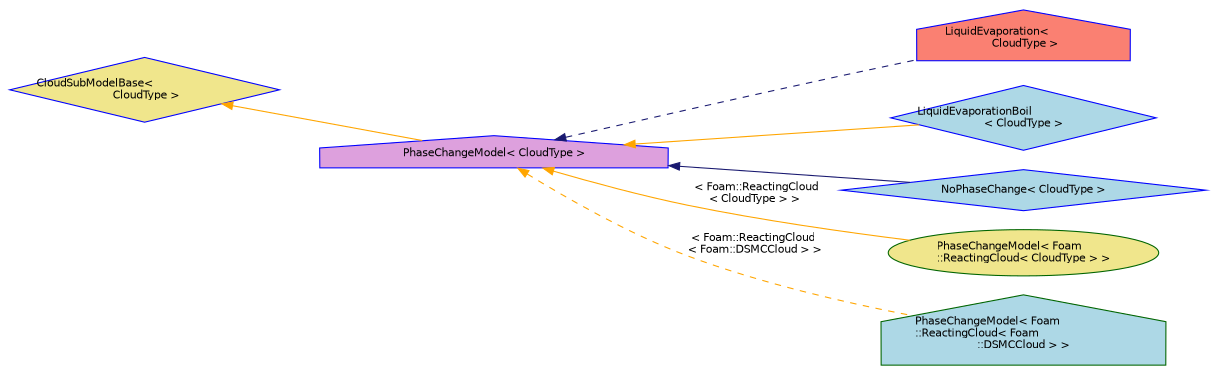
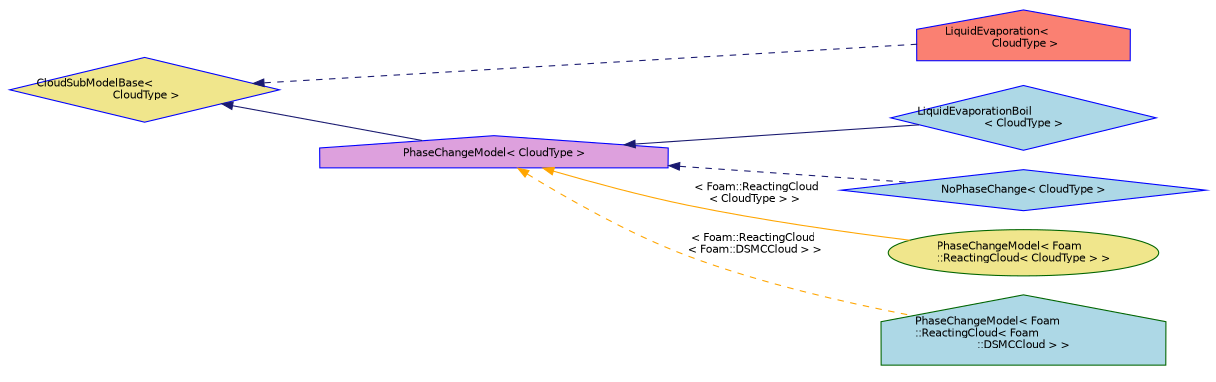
(741, 98) -> (591, 64)
(327, 123) -> (327, 123)
(777, 134) -> (777, 134)
(795, 174) -> (795, 174)
